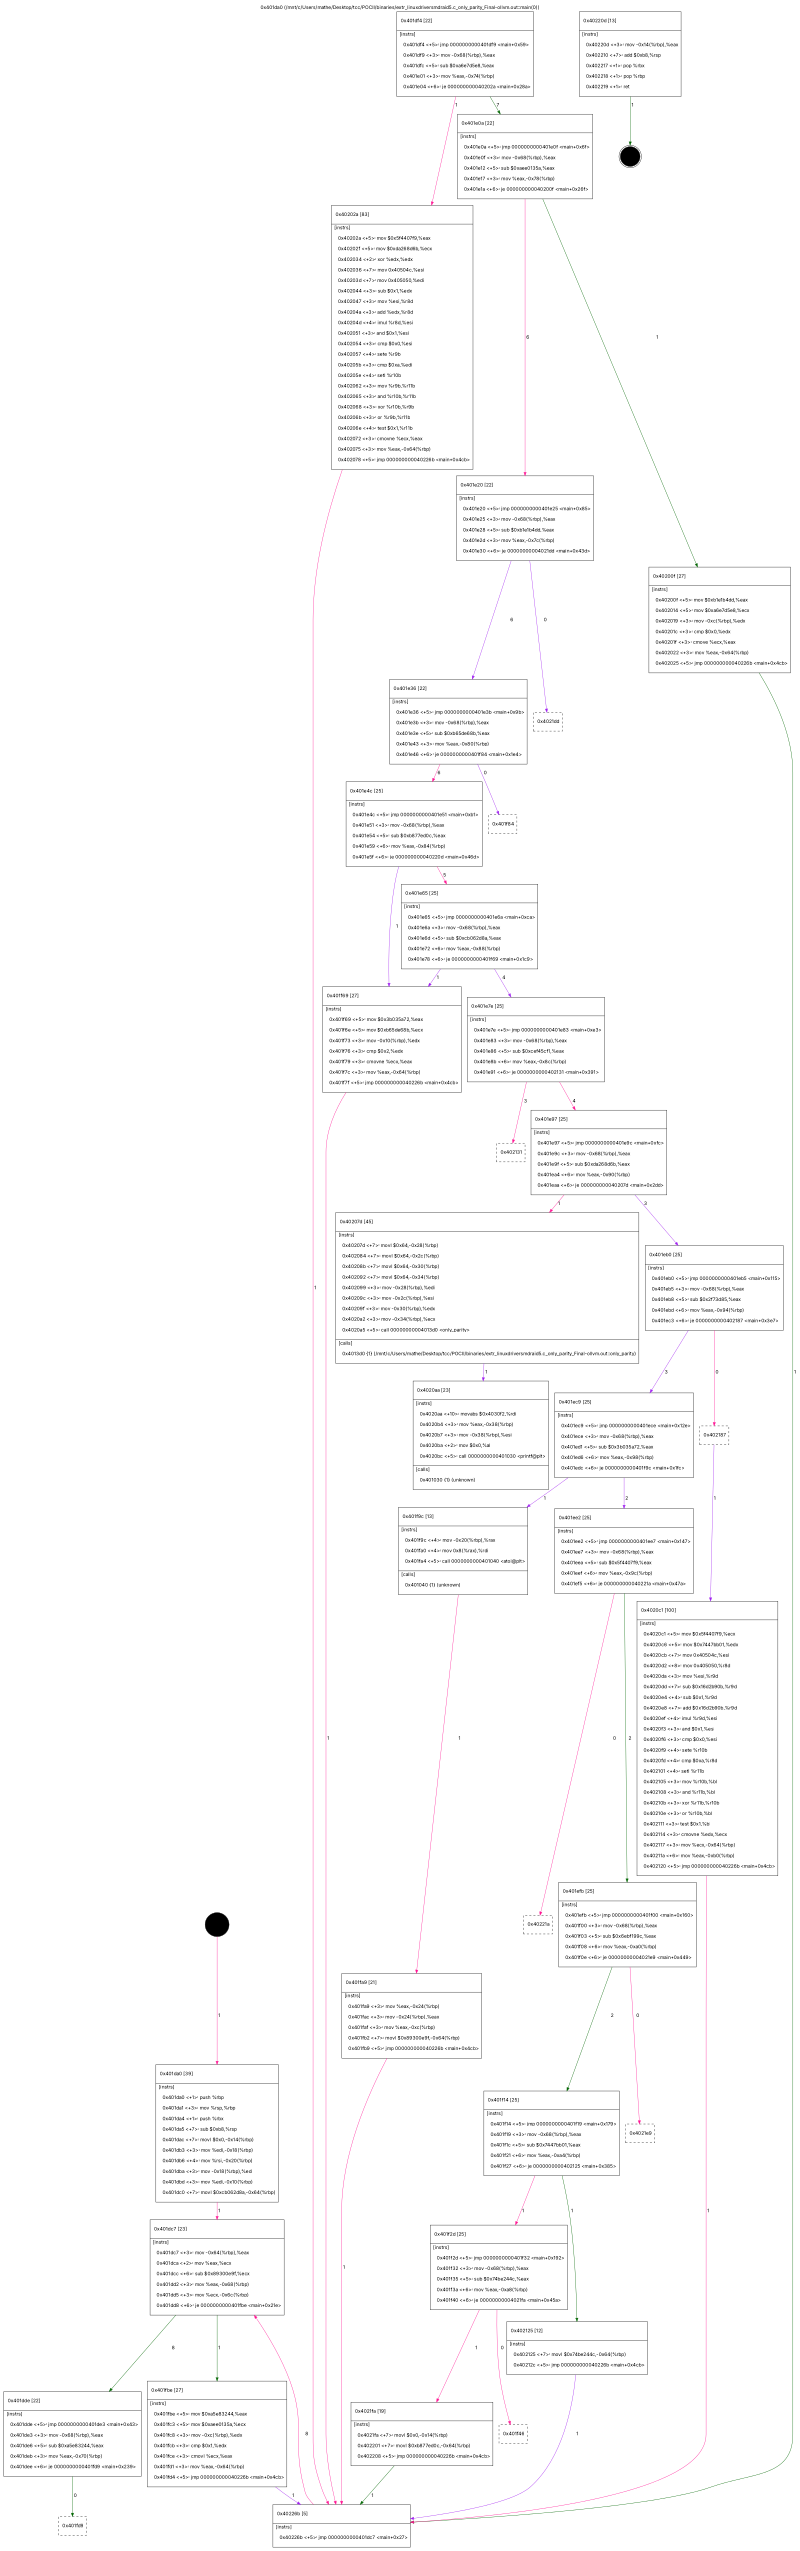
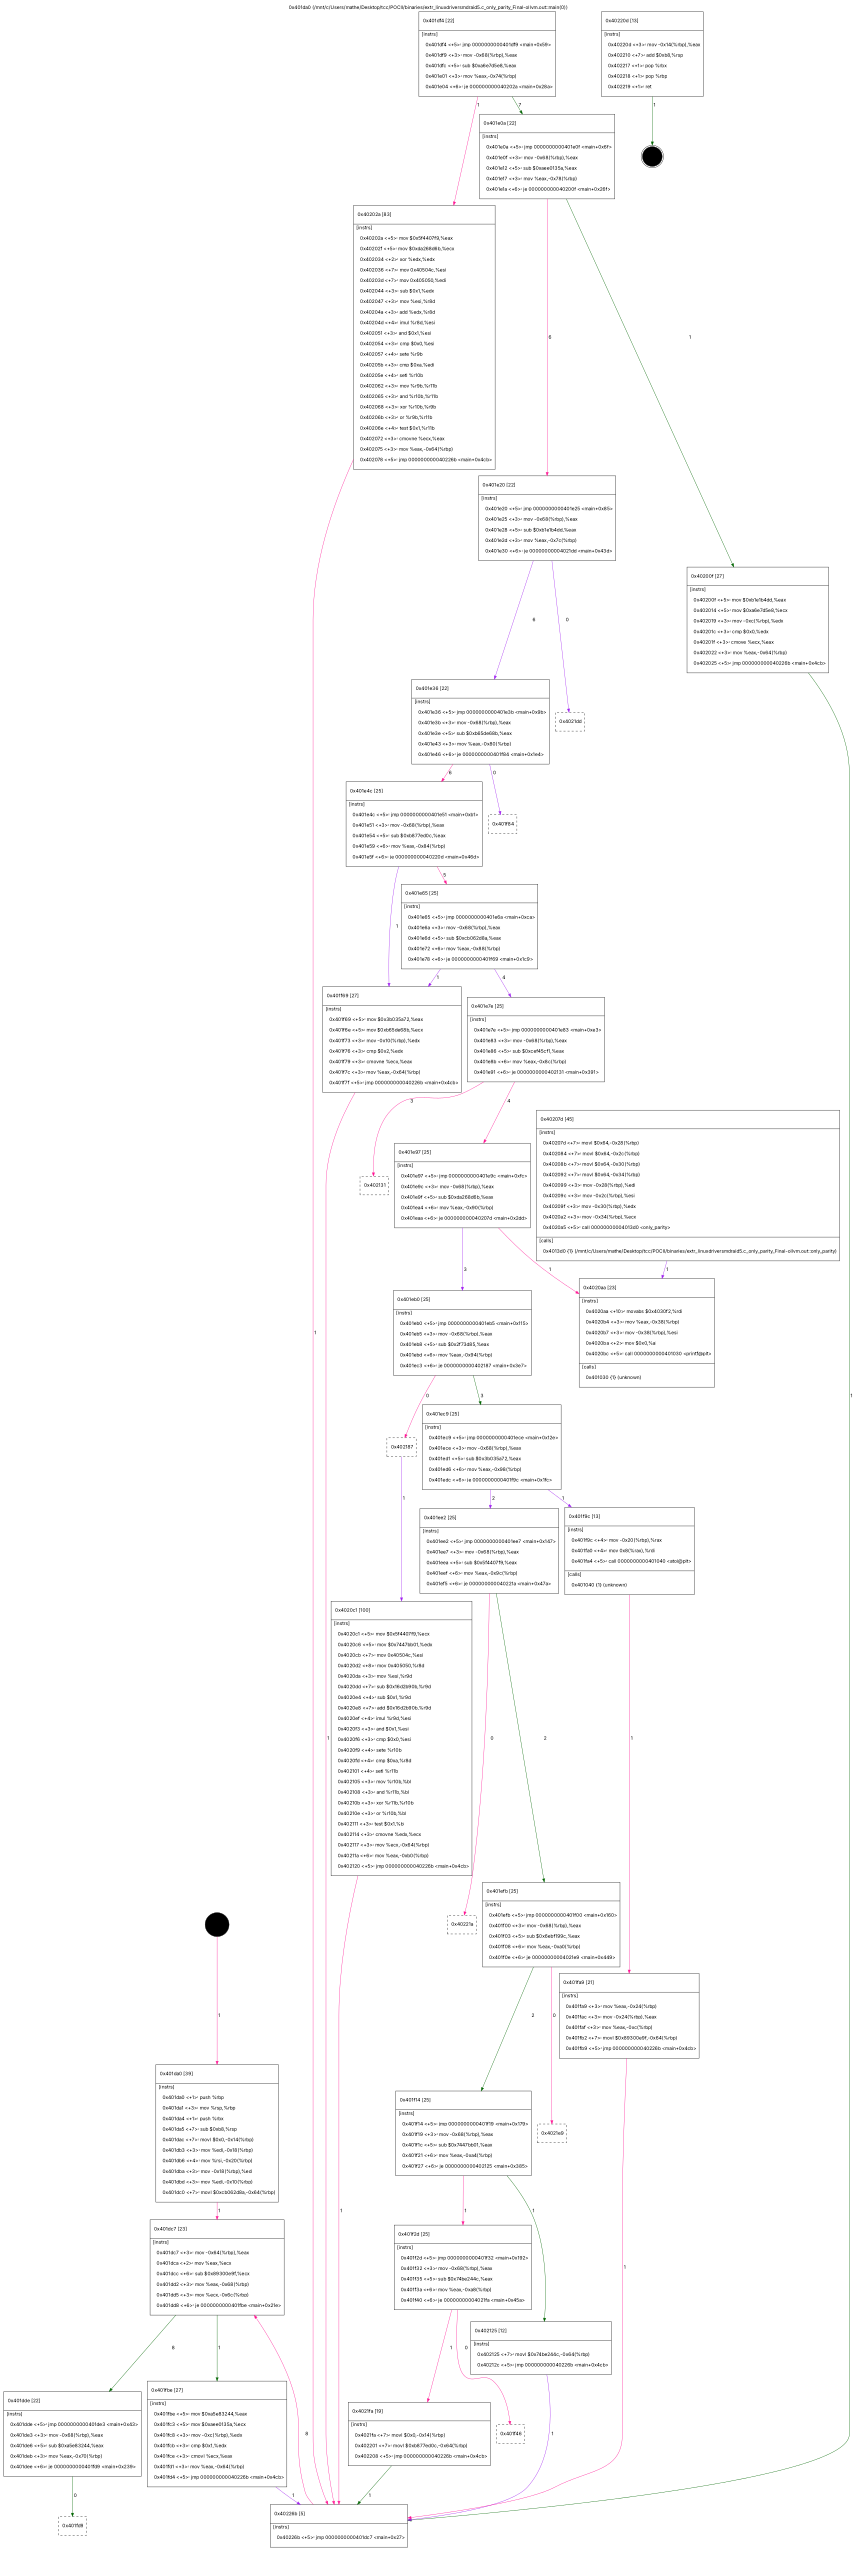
(558, 1202) -> (535, 1263)
(670, 1360) -> (477, 1388)
